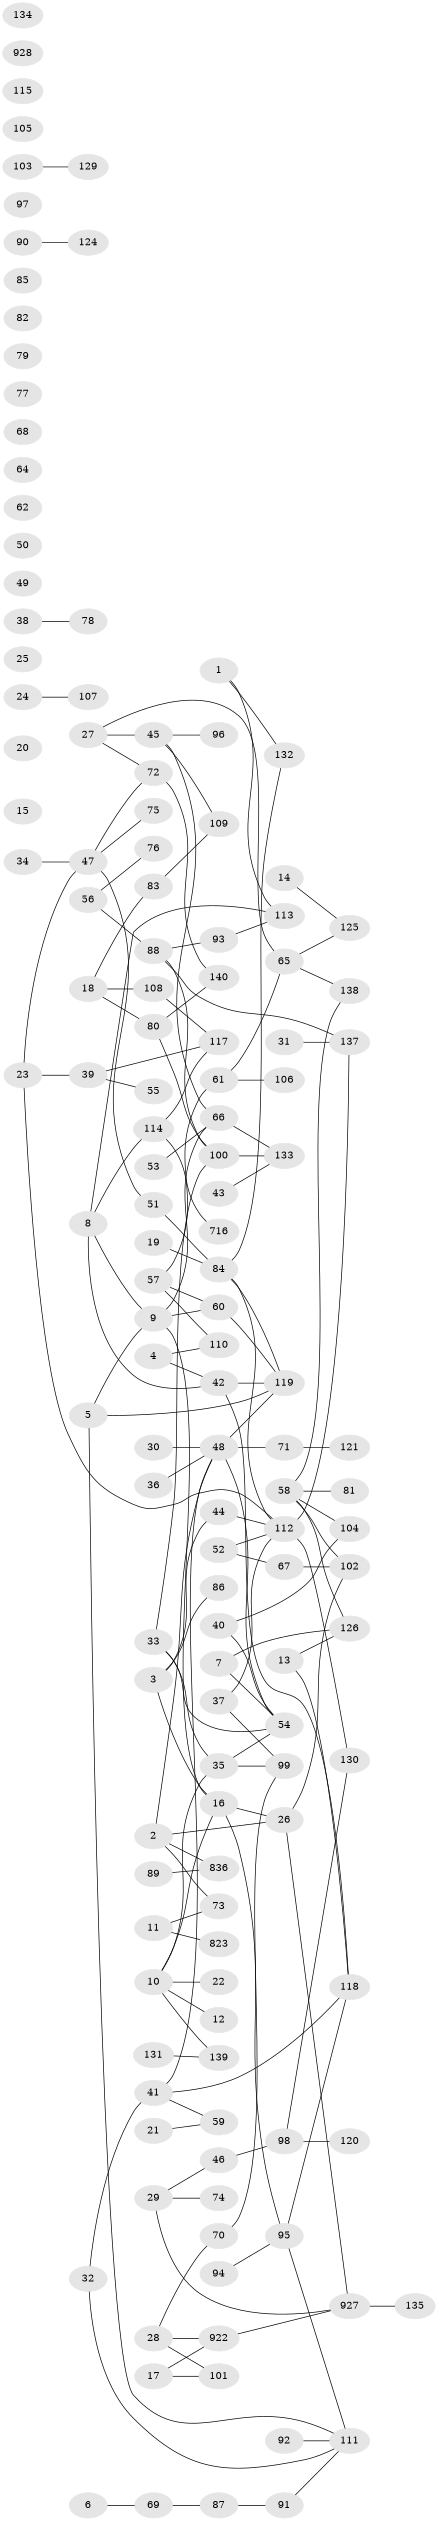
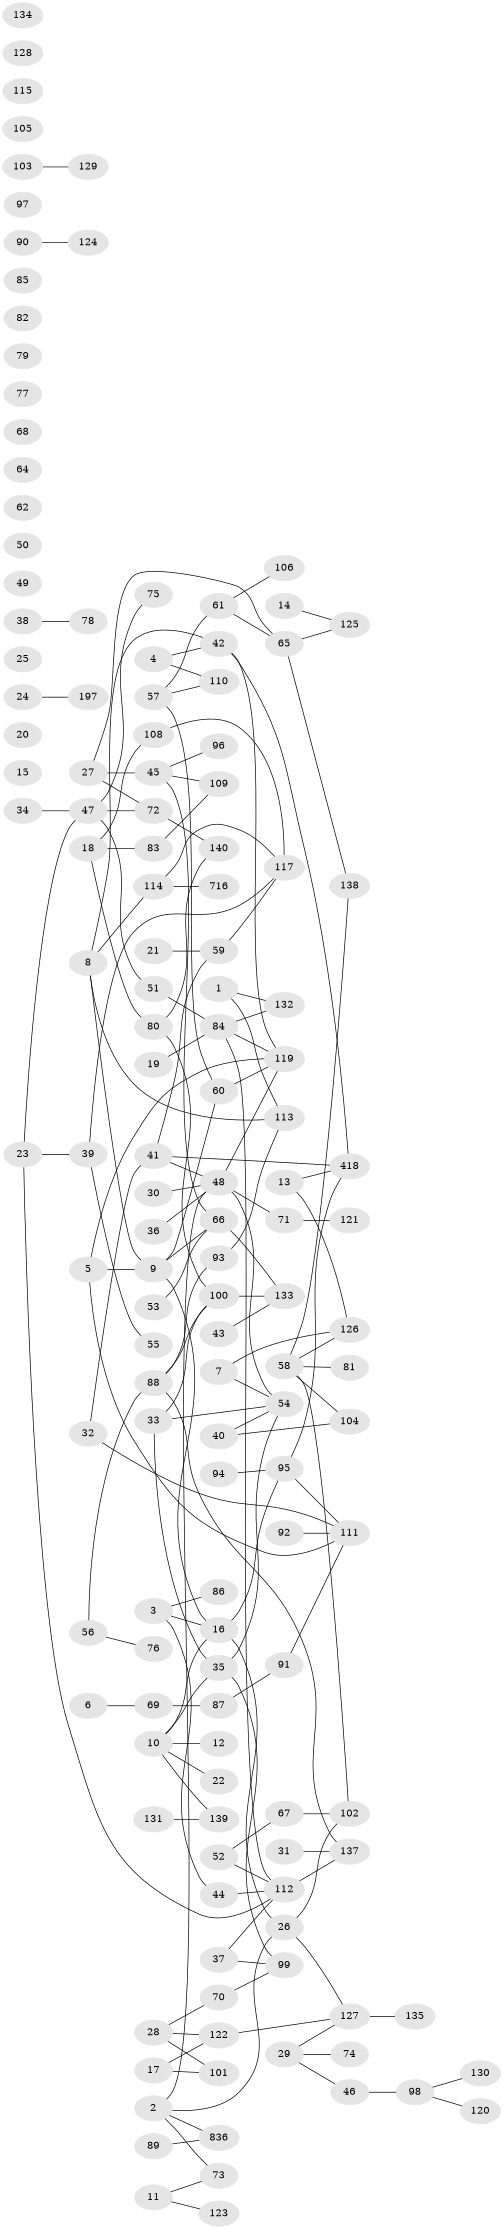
(23, 53) -> (23, 53)
(88, 697) -> (88, 697)
none -> (251, 913)
(328, 1647) -> none
(219, 1944) -> (219, 2214)
(350, 1987) -> (350, 1166)
(350, 2306) -> (350, 2016)
(219, 2338) -> (219, 2035)
